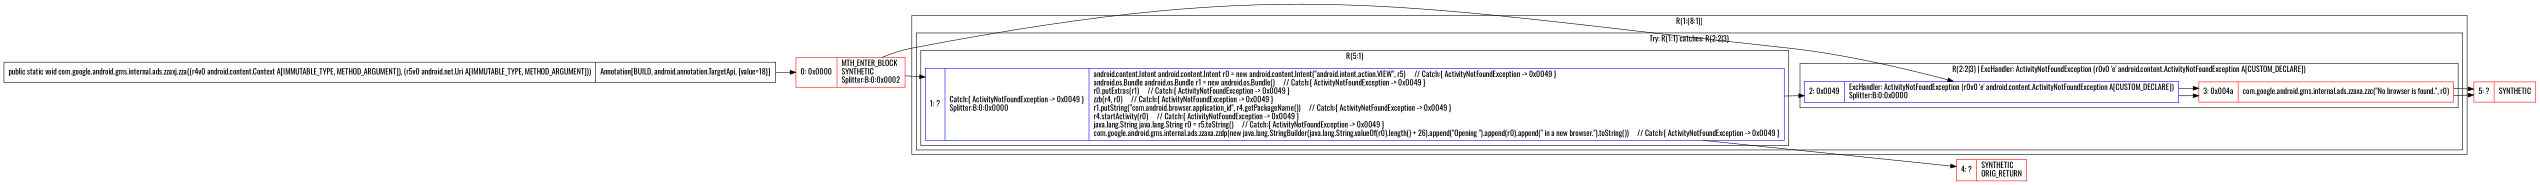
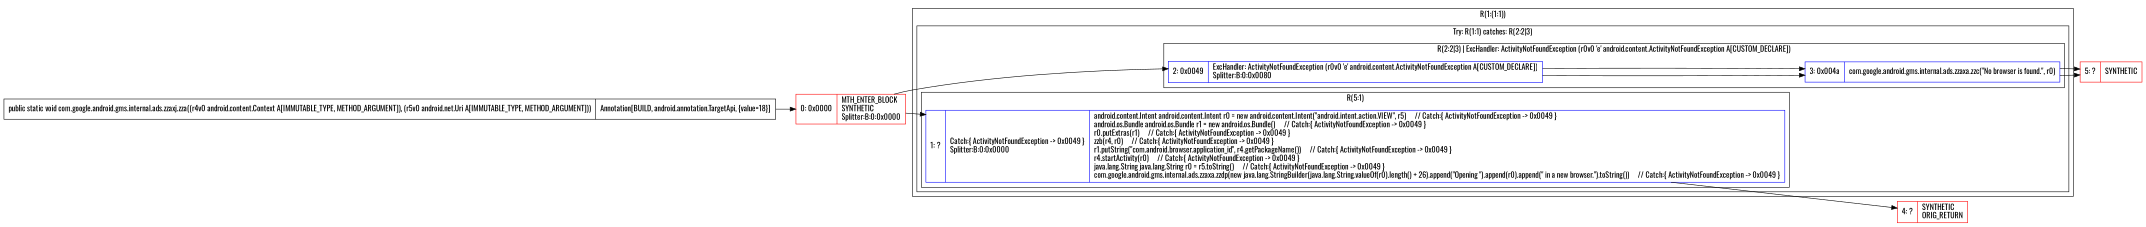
(1689, 22) -> (1493, 15)
(871, 80) -> (871, 117)
(2326, 92) -> (1932, 72)
(1792, 96) -> none
(1879, 96) -> (1242, 76)
